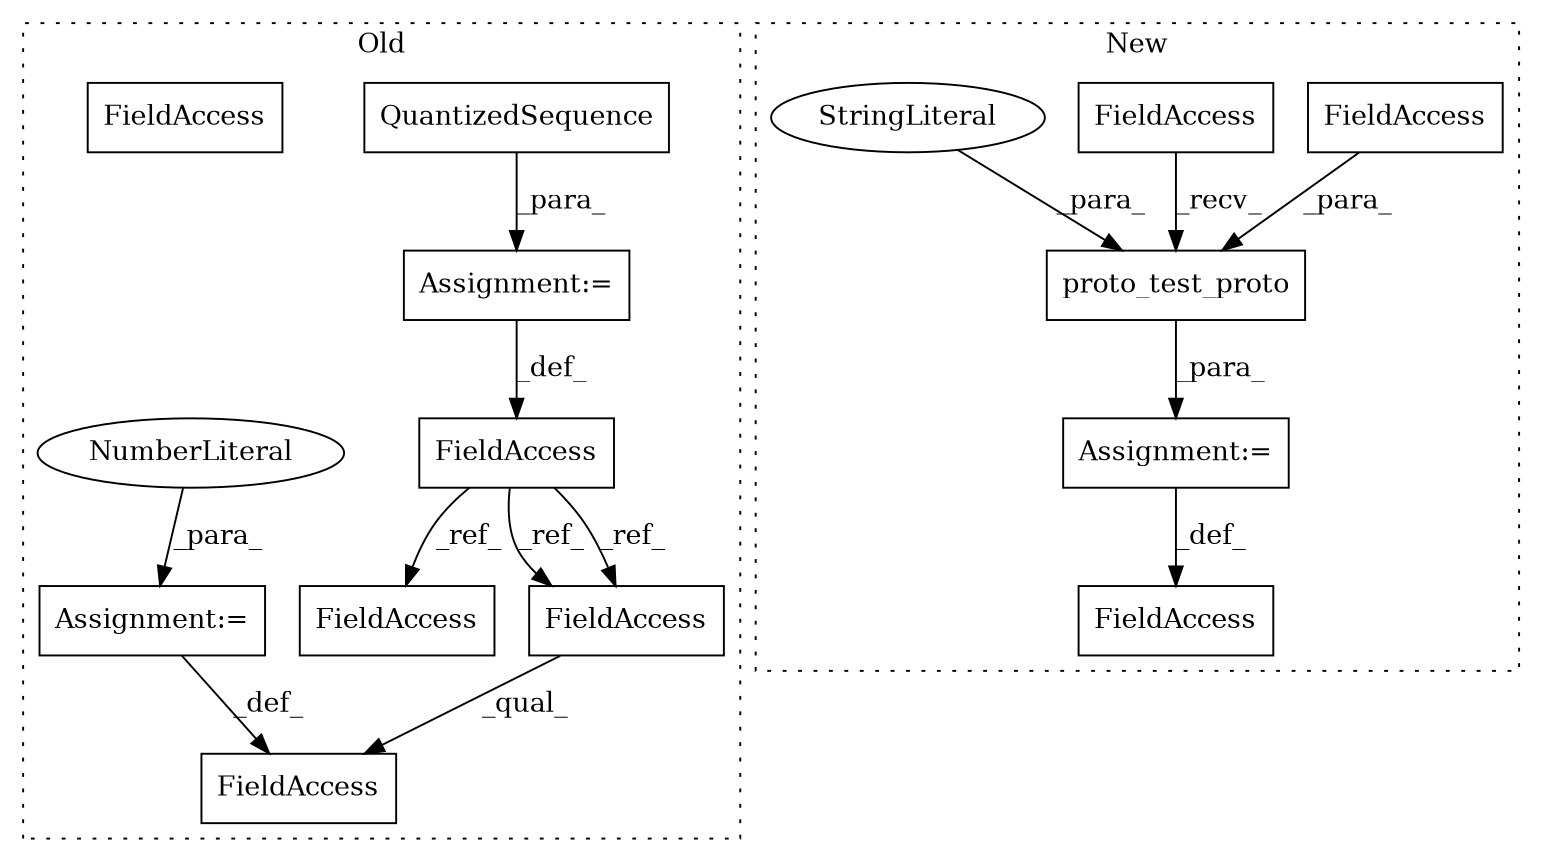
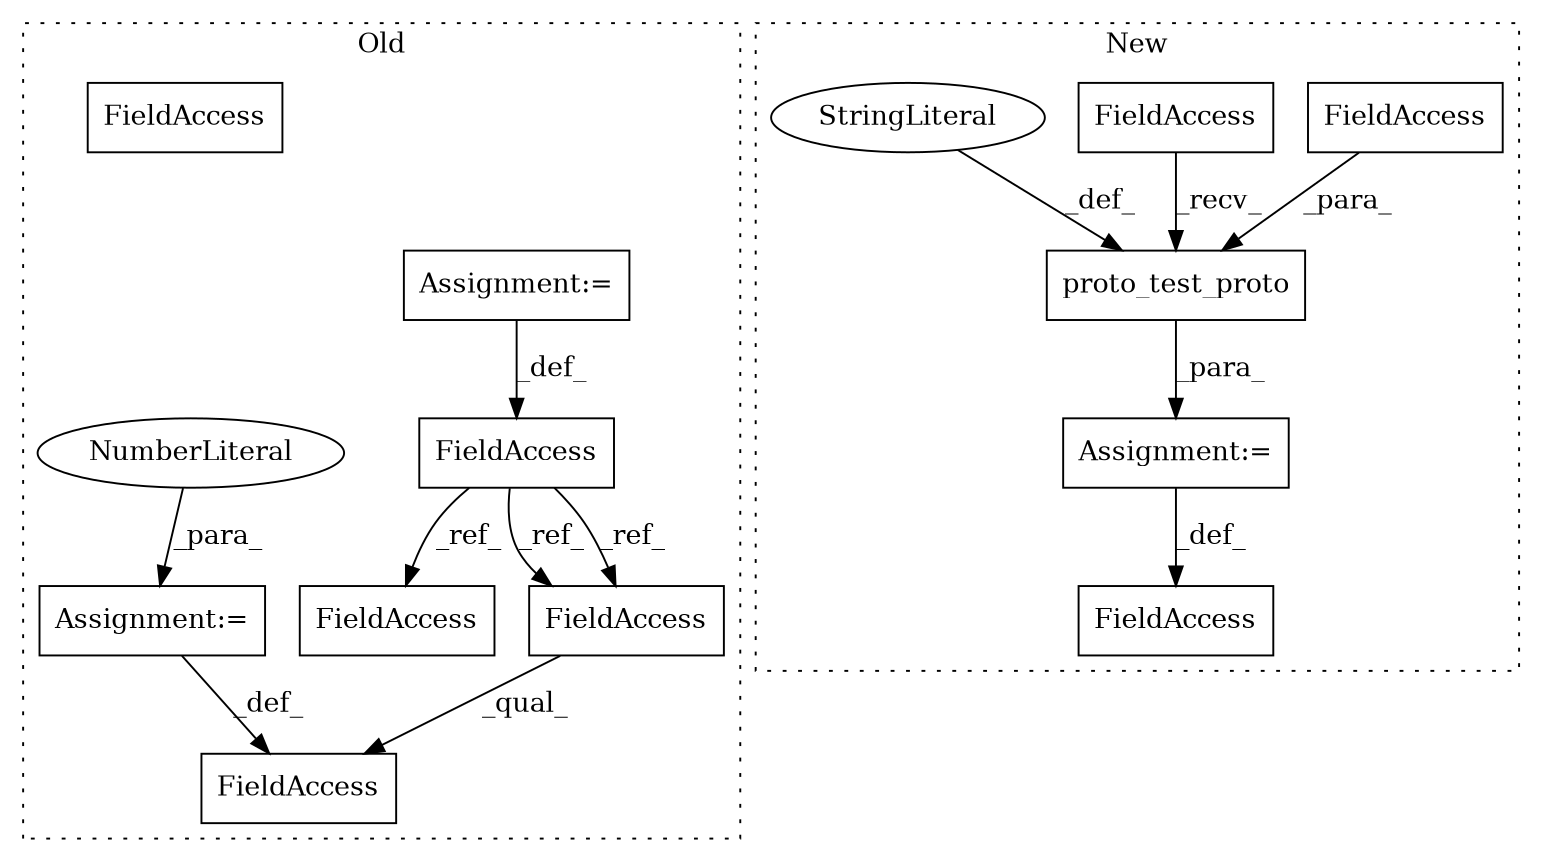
(517, 118) -> none
(1101, 201) -> (1101, 201)
